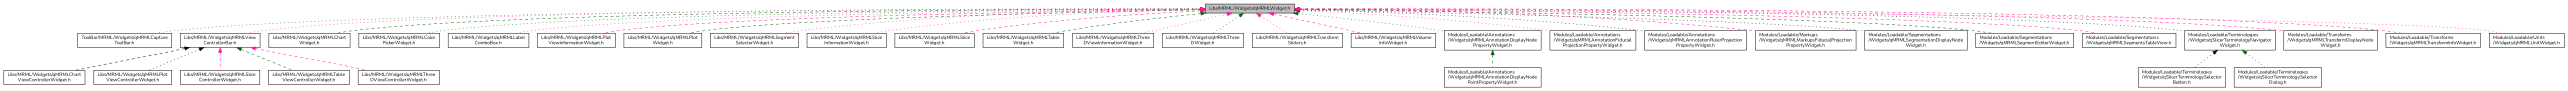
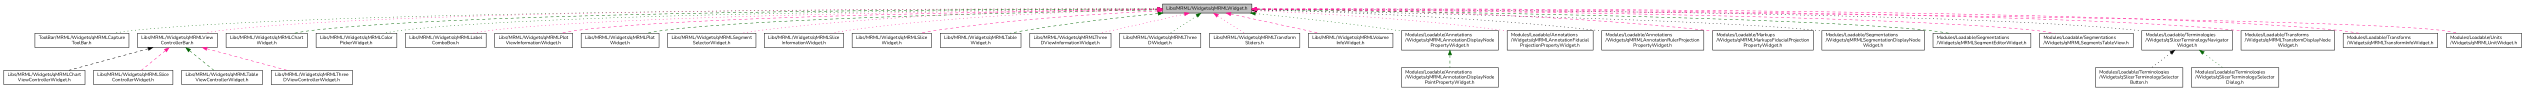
(1901, 15) -> (1858, 15)
(133, 77) -> none
